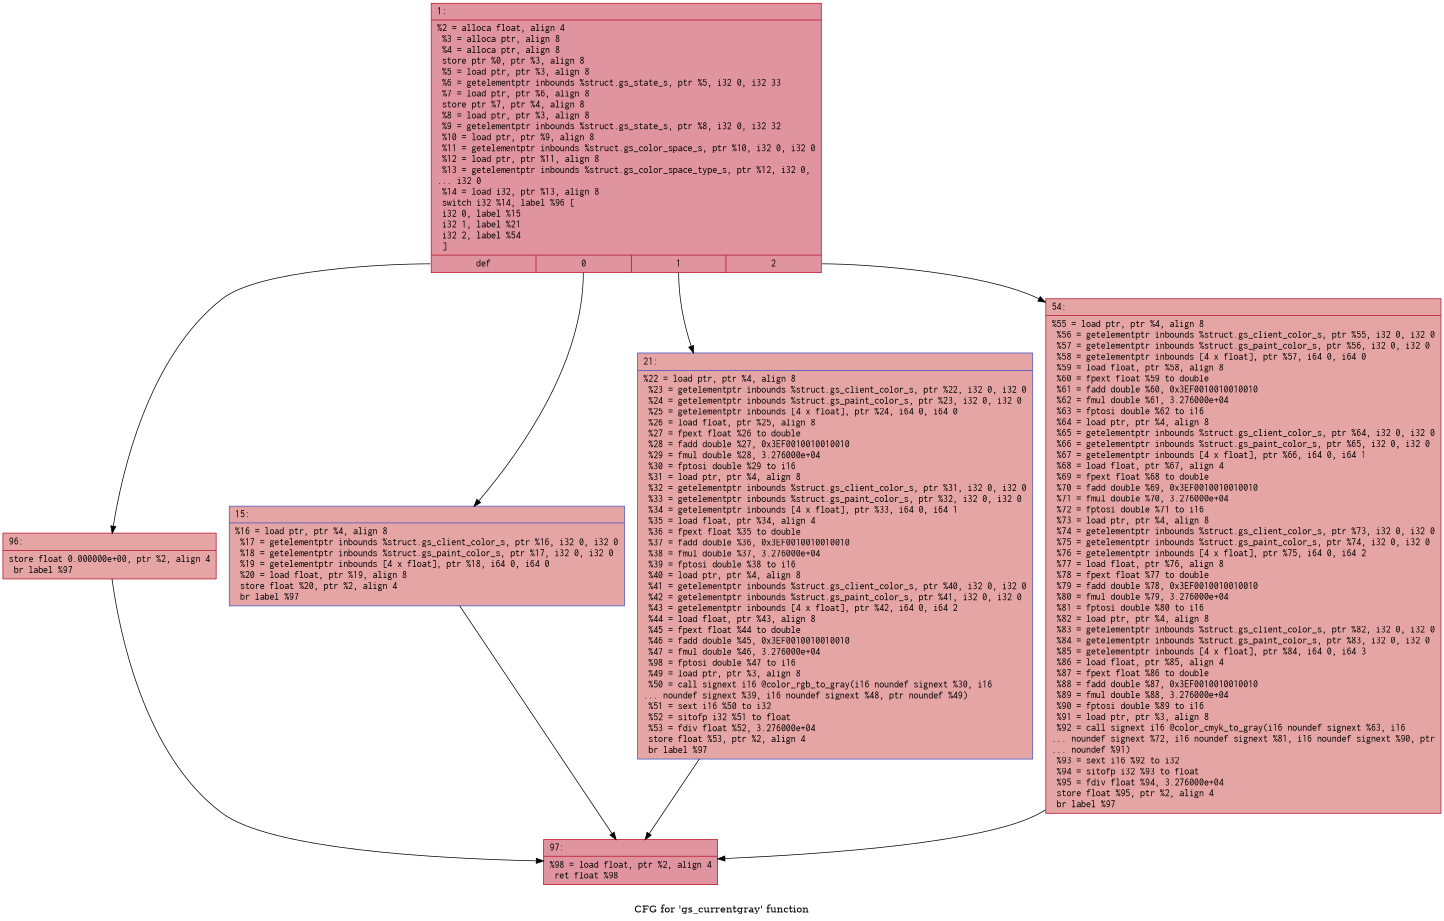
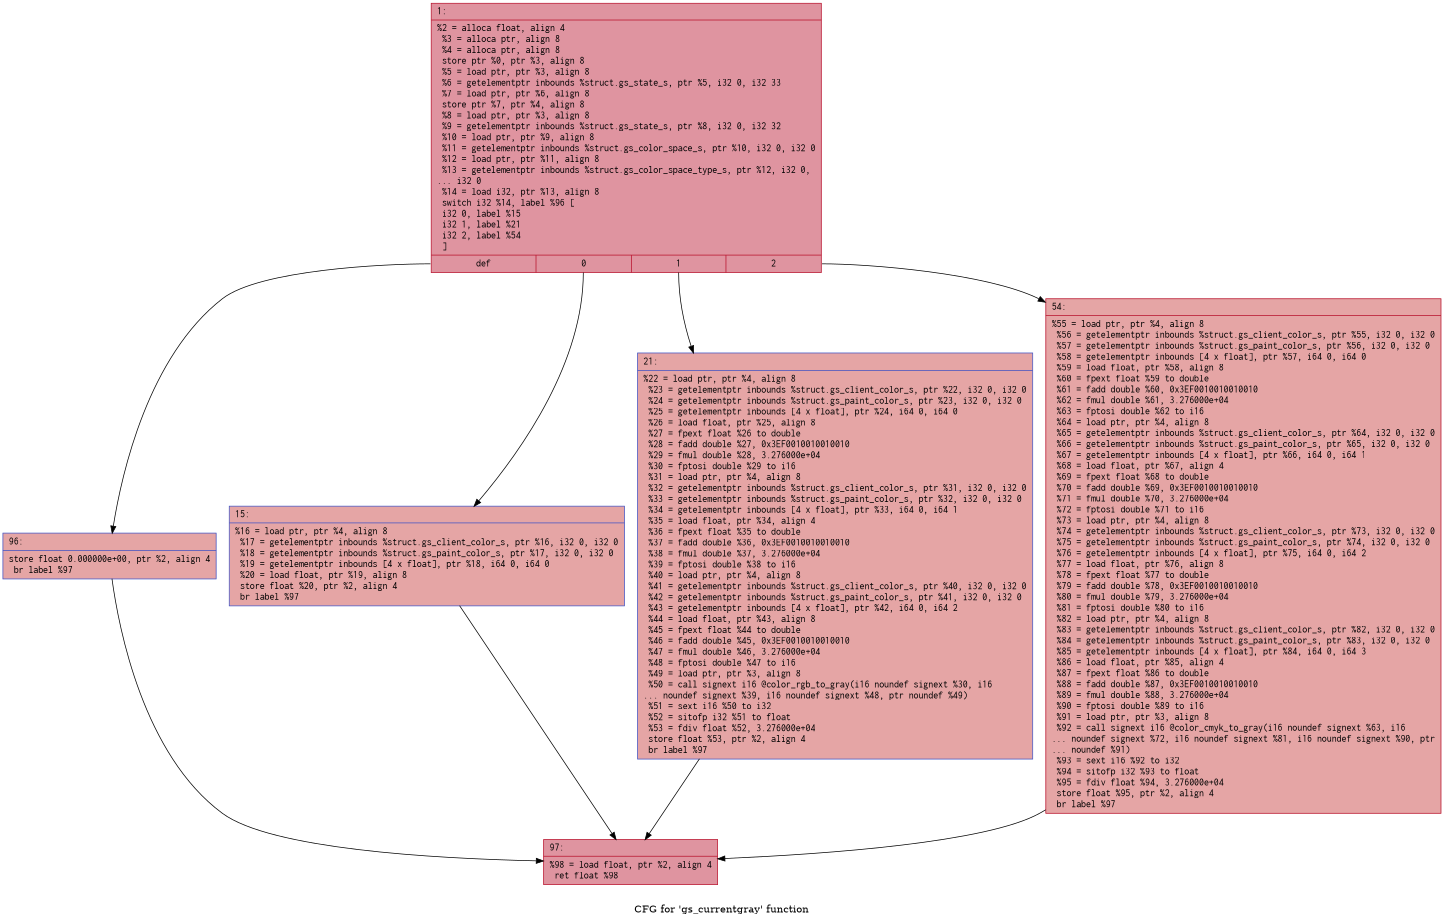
(110, 556) -> (110, 556)
(720, 663) -> (720, 663)
